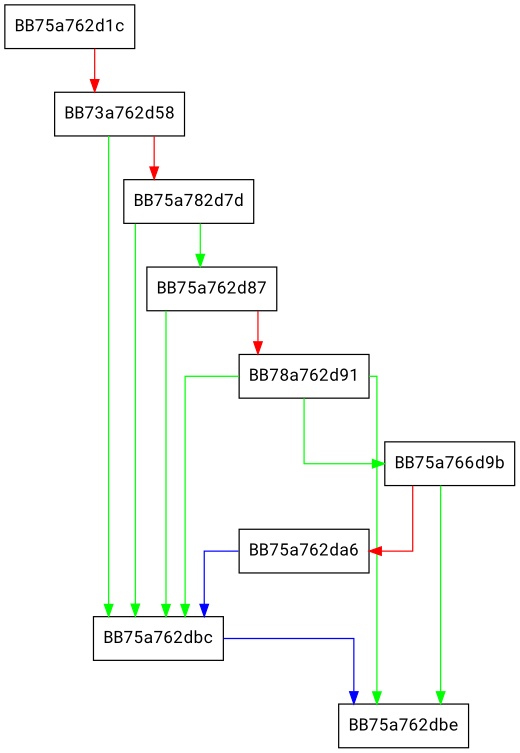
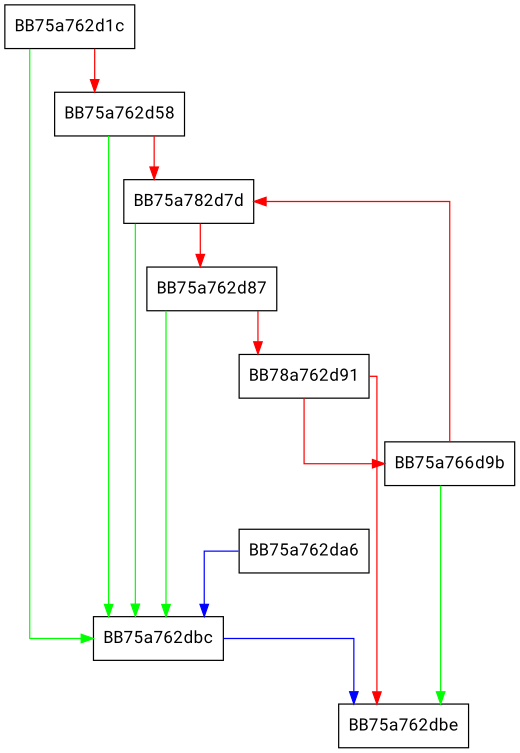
(120, 114) -> (120, 114)
(200, 239) -> (200, 239)
(185, 463) -> (30, 369)
(306, 464) -> (306, 464)
(377, 530) -> (377, 530)
(413, 534) -> (450, 230)
